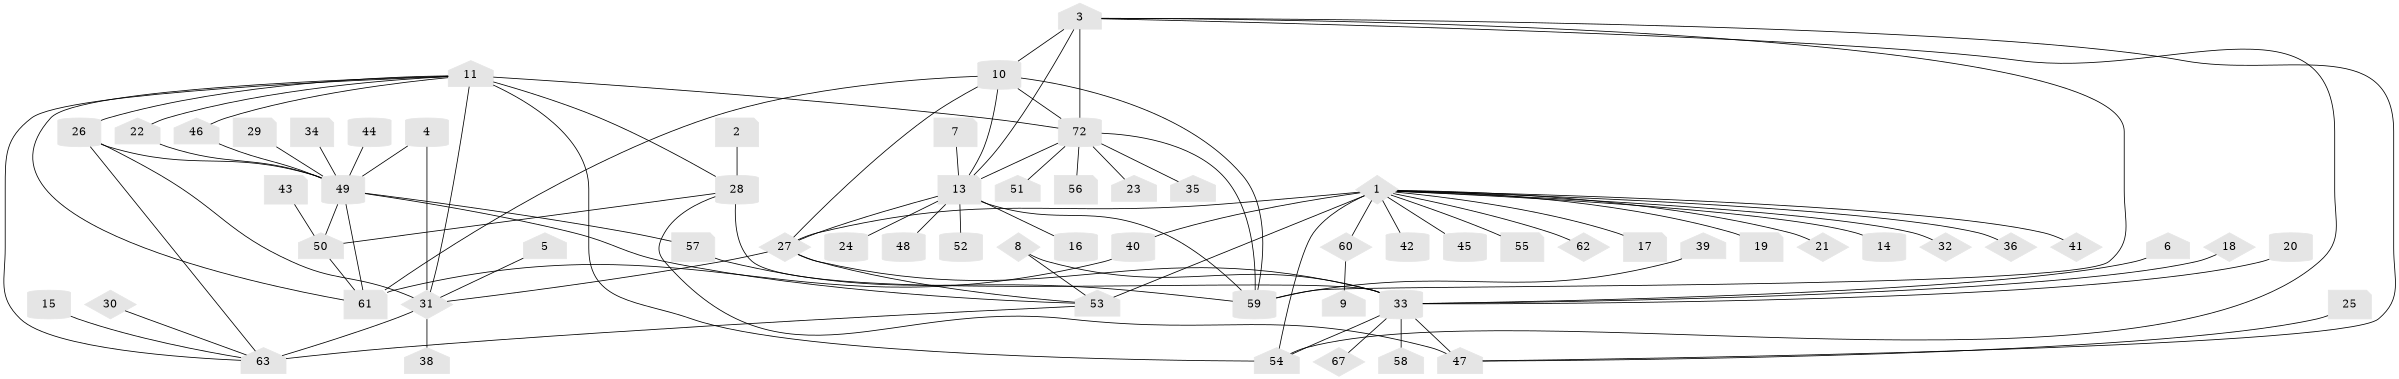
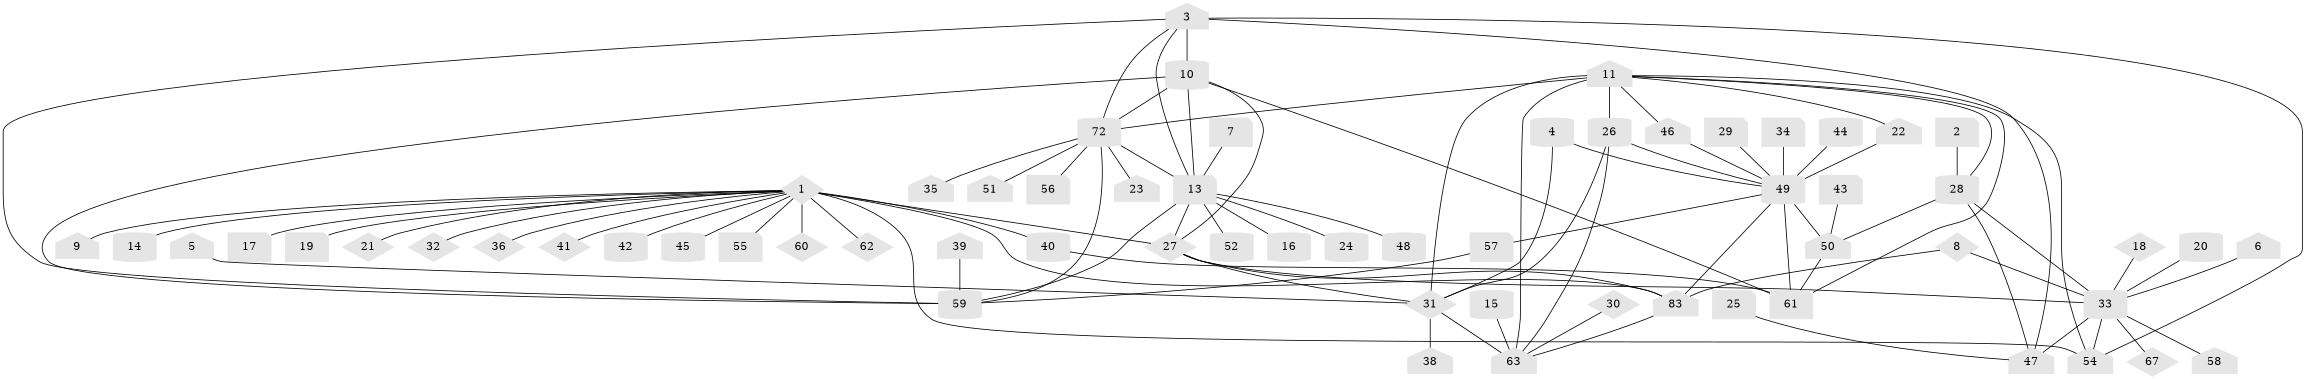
(1345, 276) -> (279, 210)
(1097, 305) -> (1676, 305)
